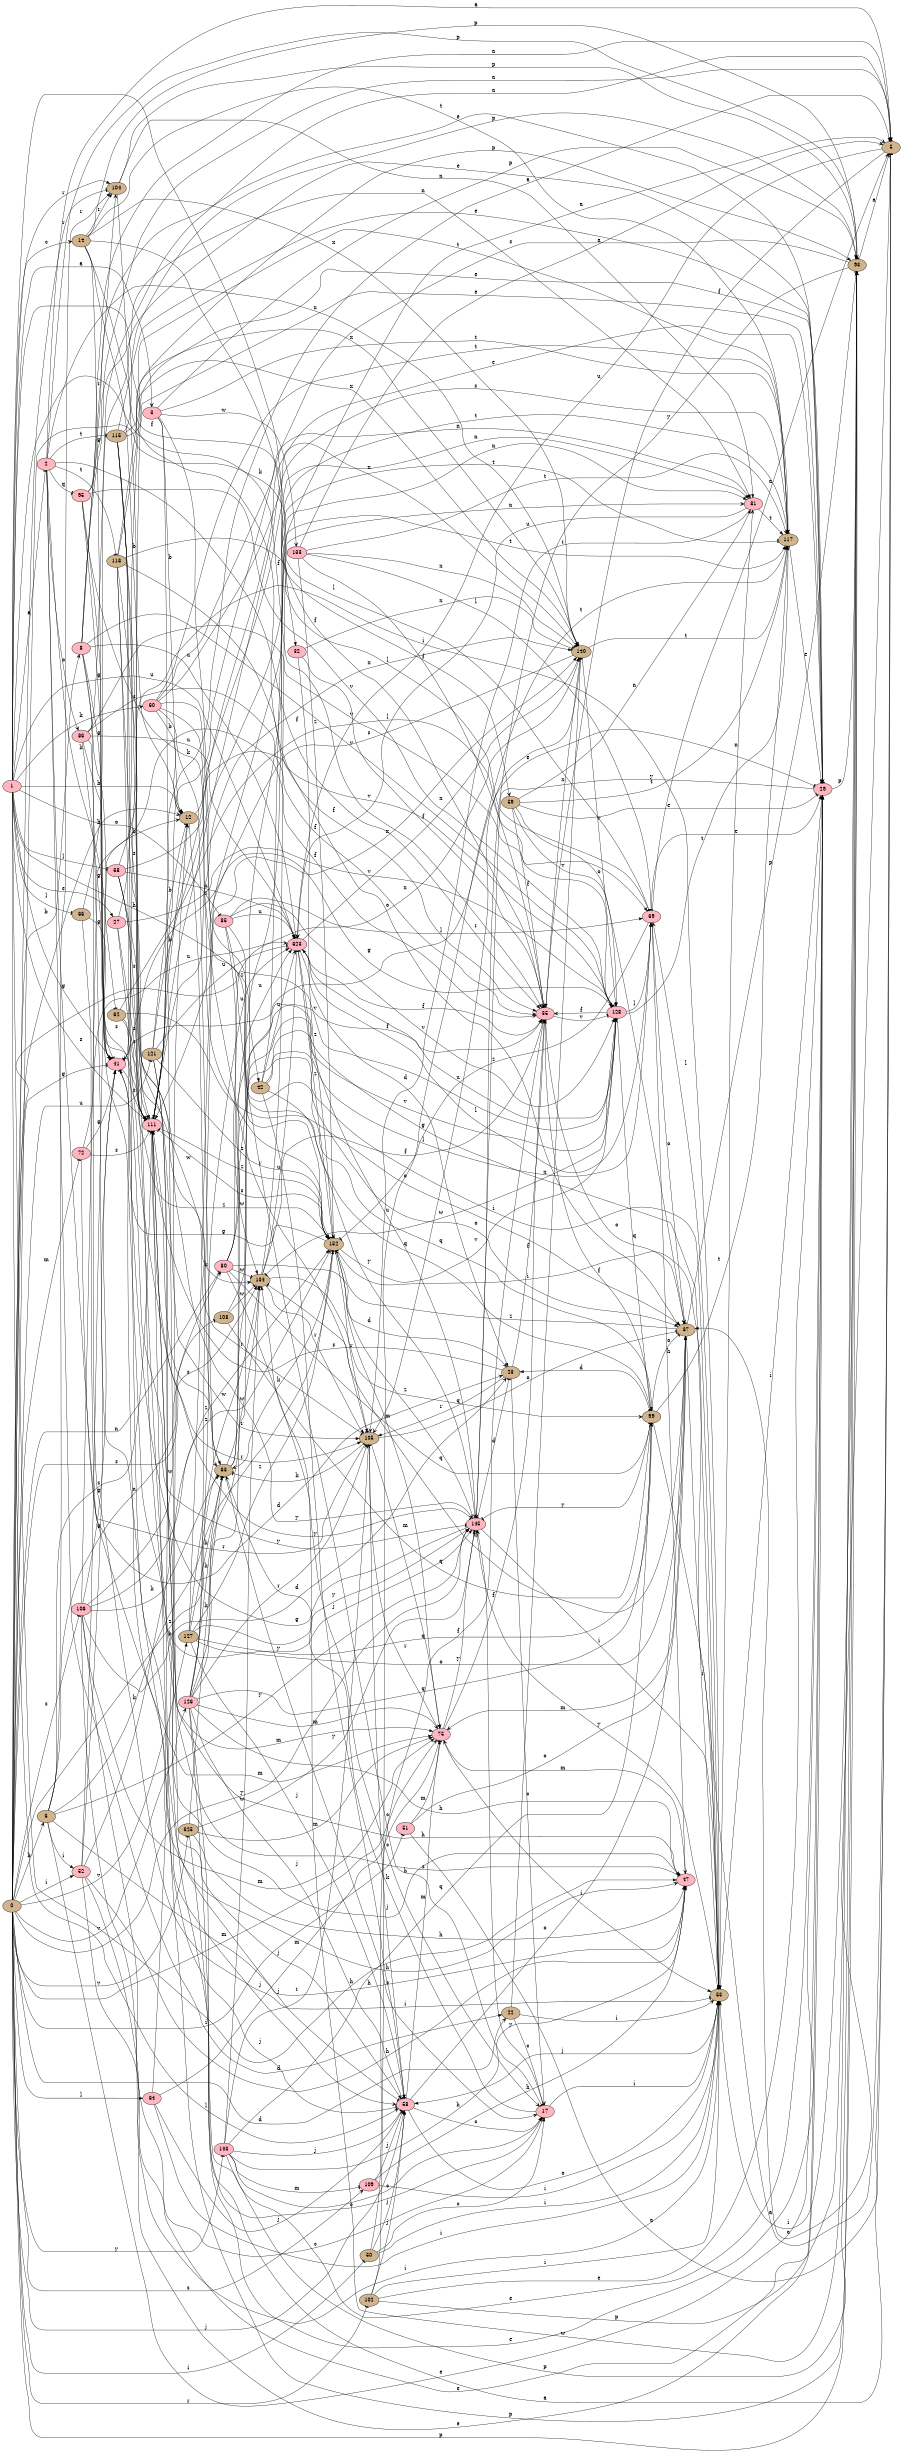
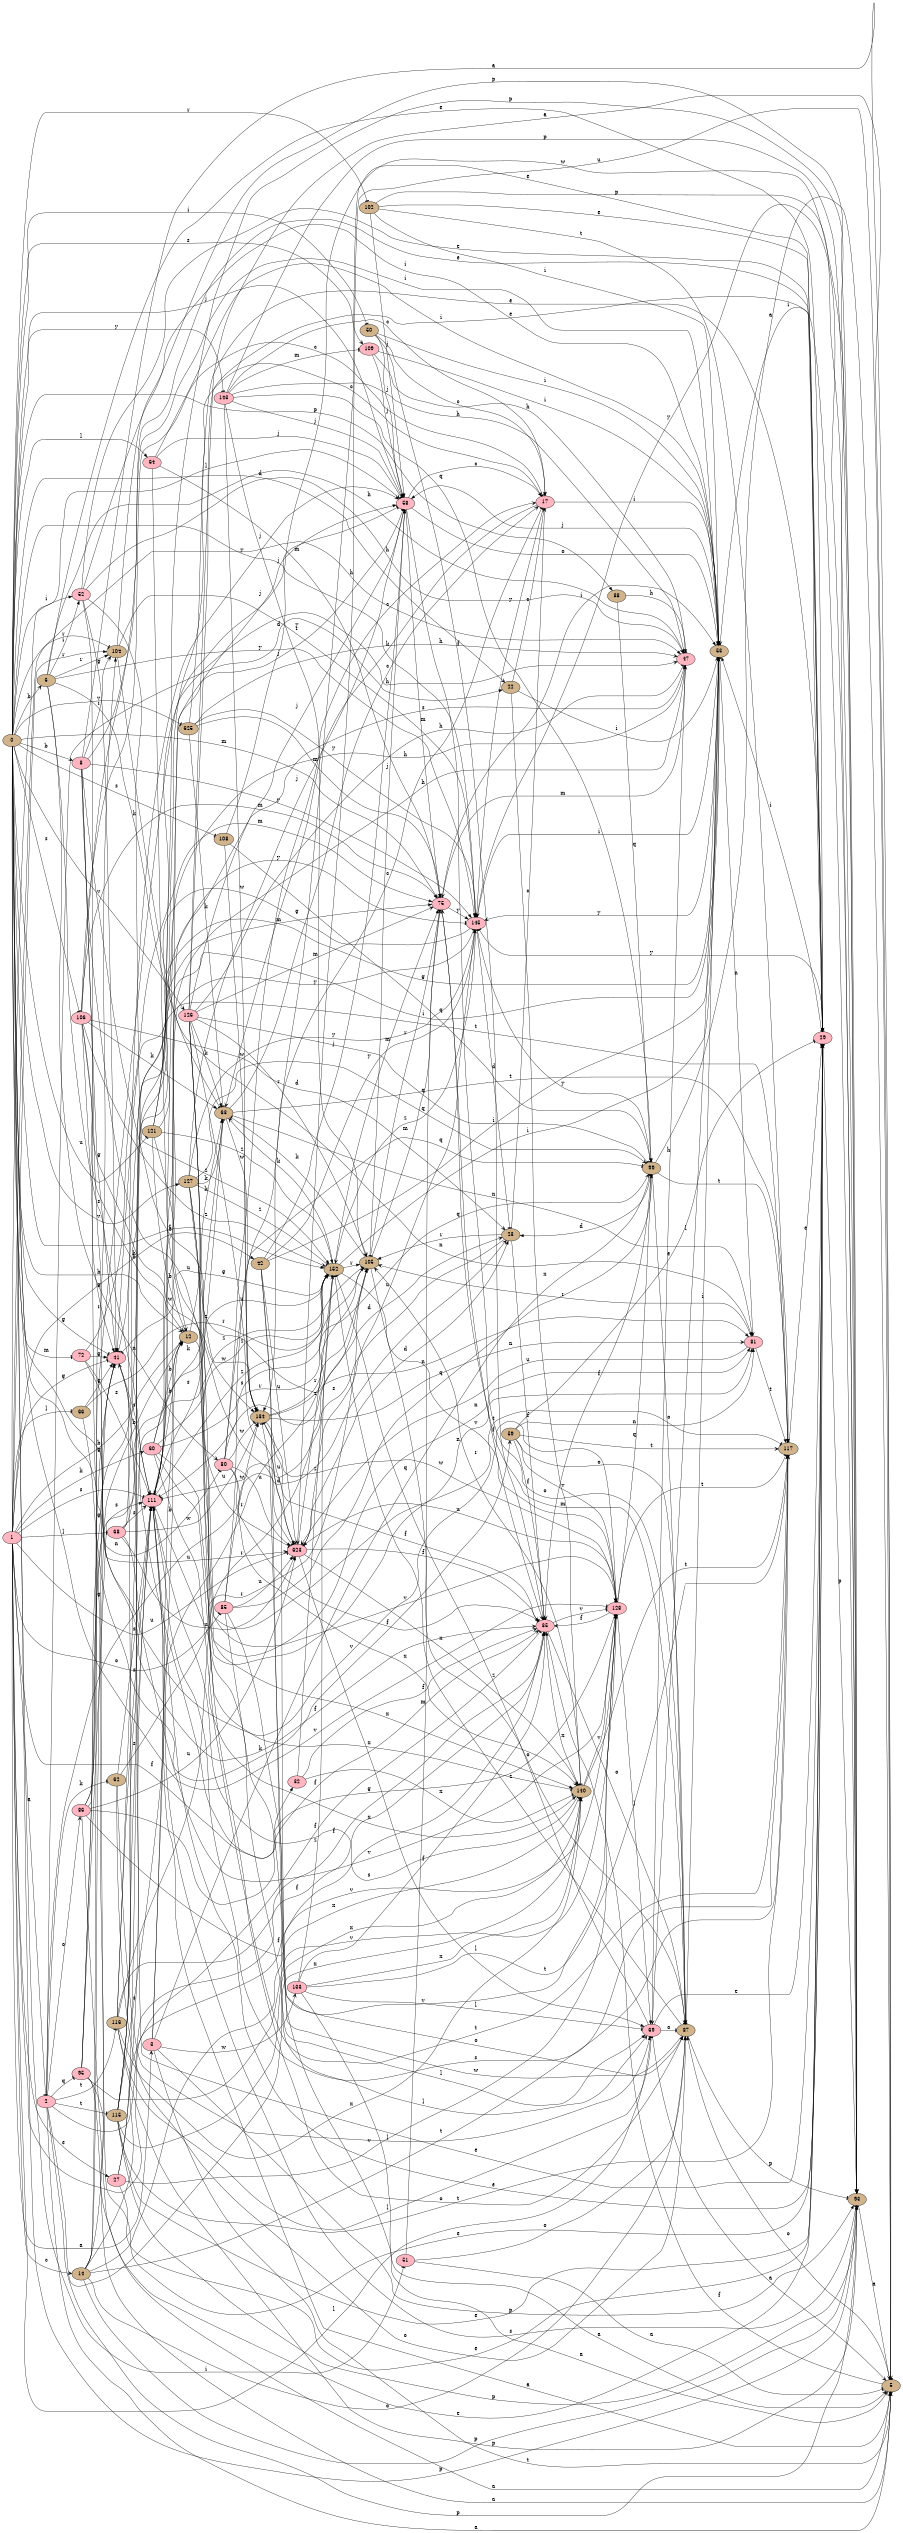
(535, 348) -> (451, 2432)
none -> (617, 596)
